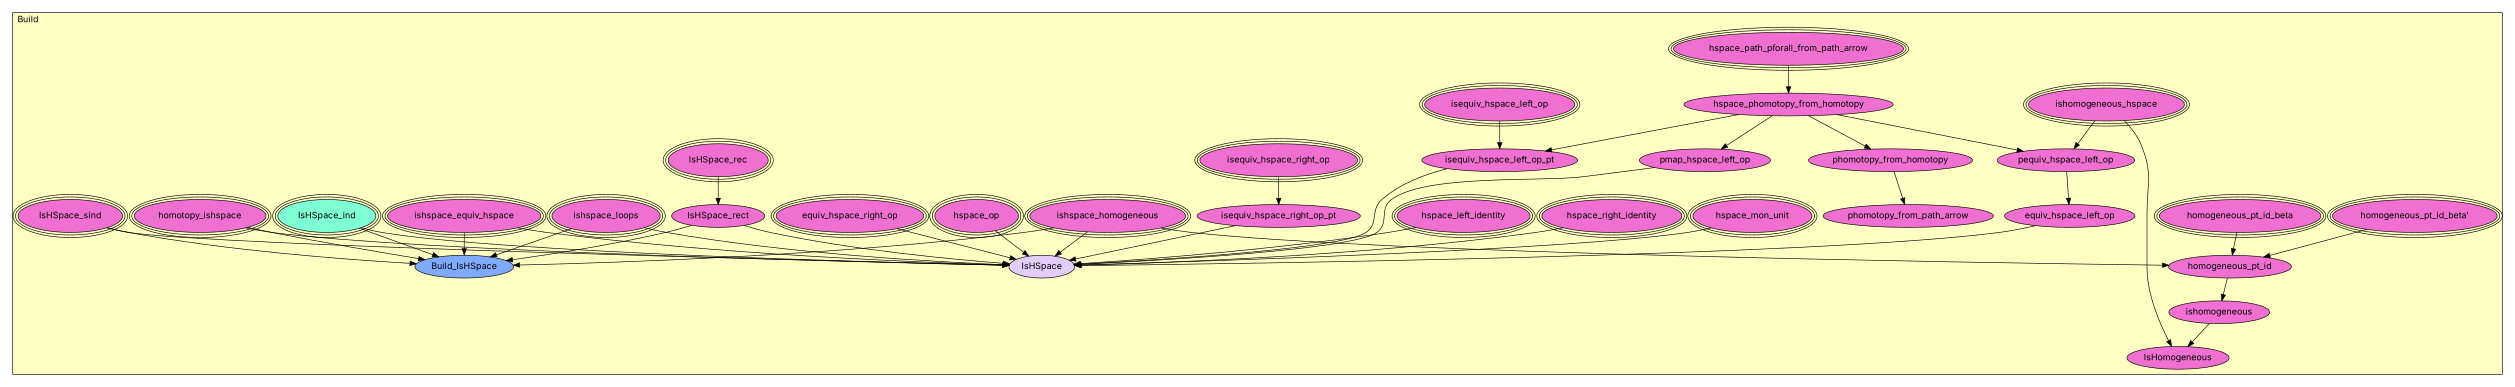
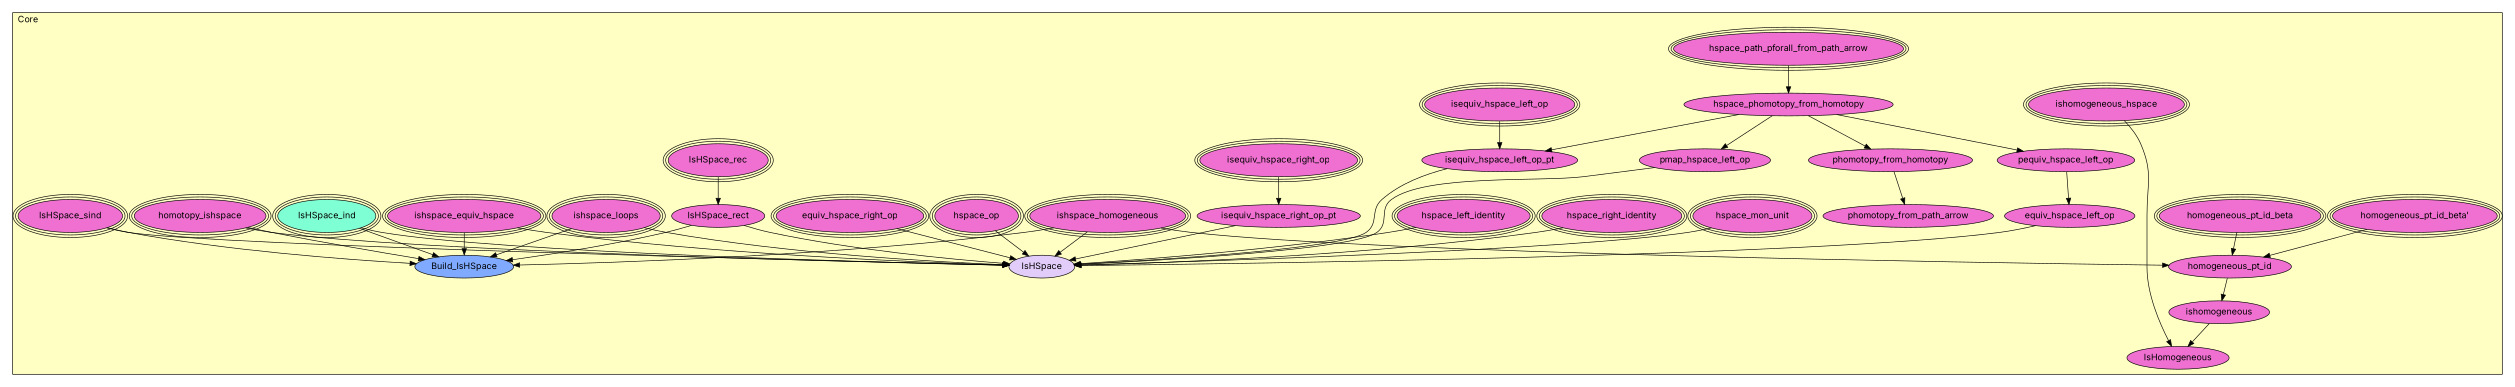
(28, 20) -> (28, 20)
(2086, 132) -> none
